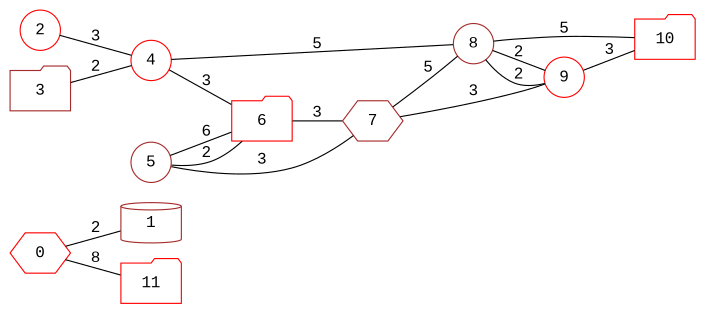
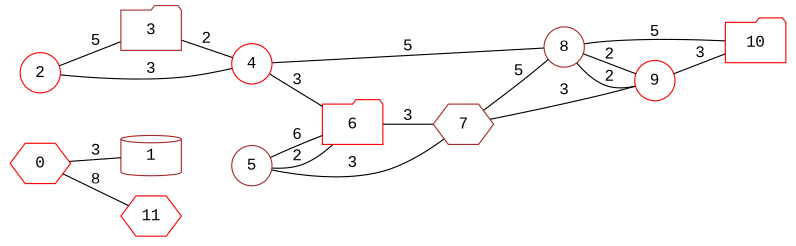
none -> (90, 54)
(96, 228) -> (96, 151)
(151, 283) -> (151, 216)
